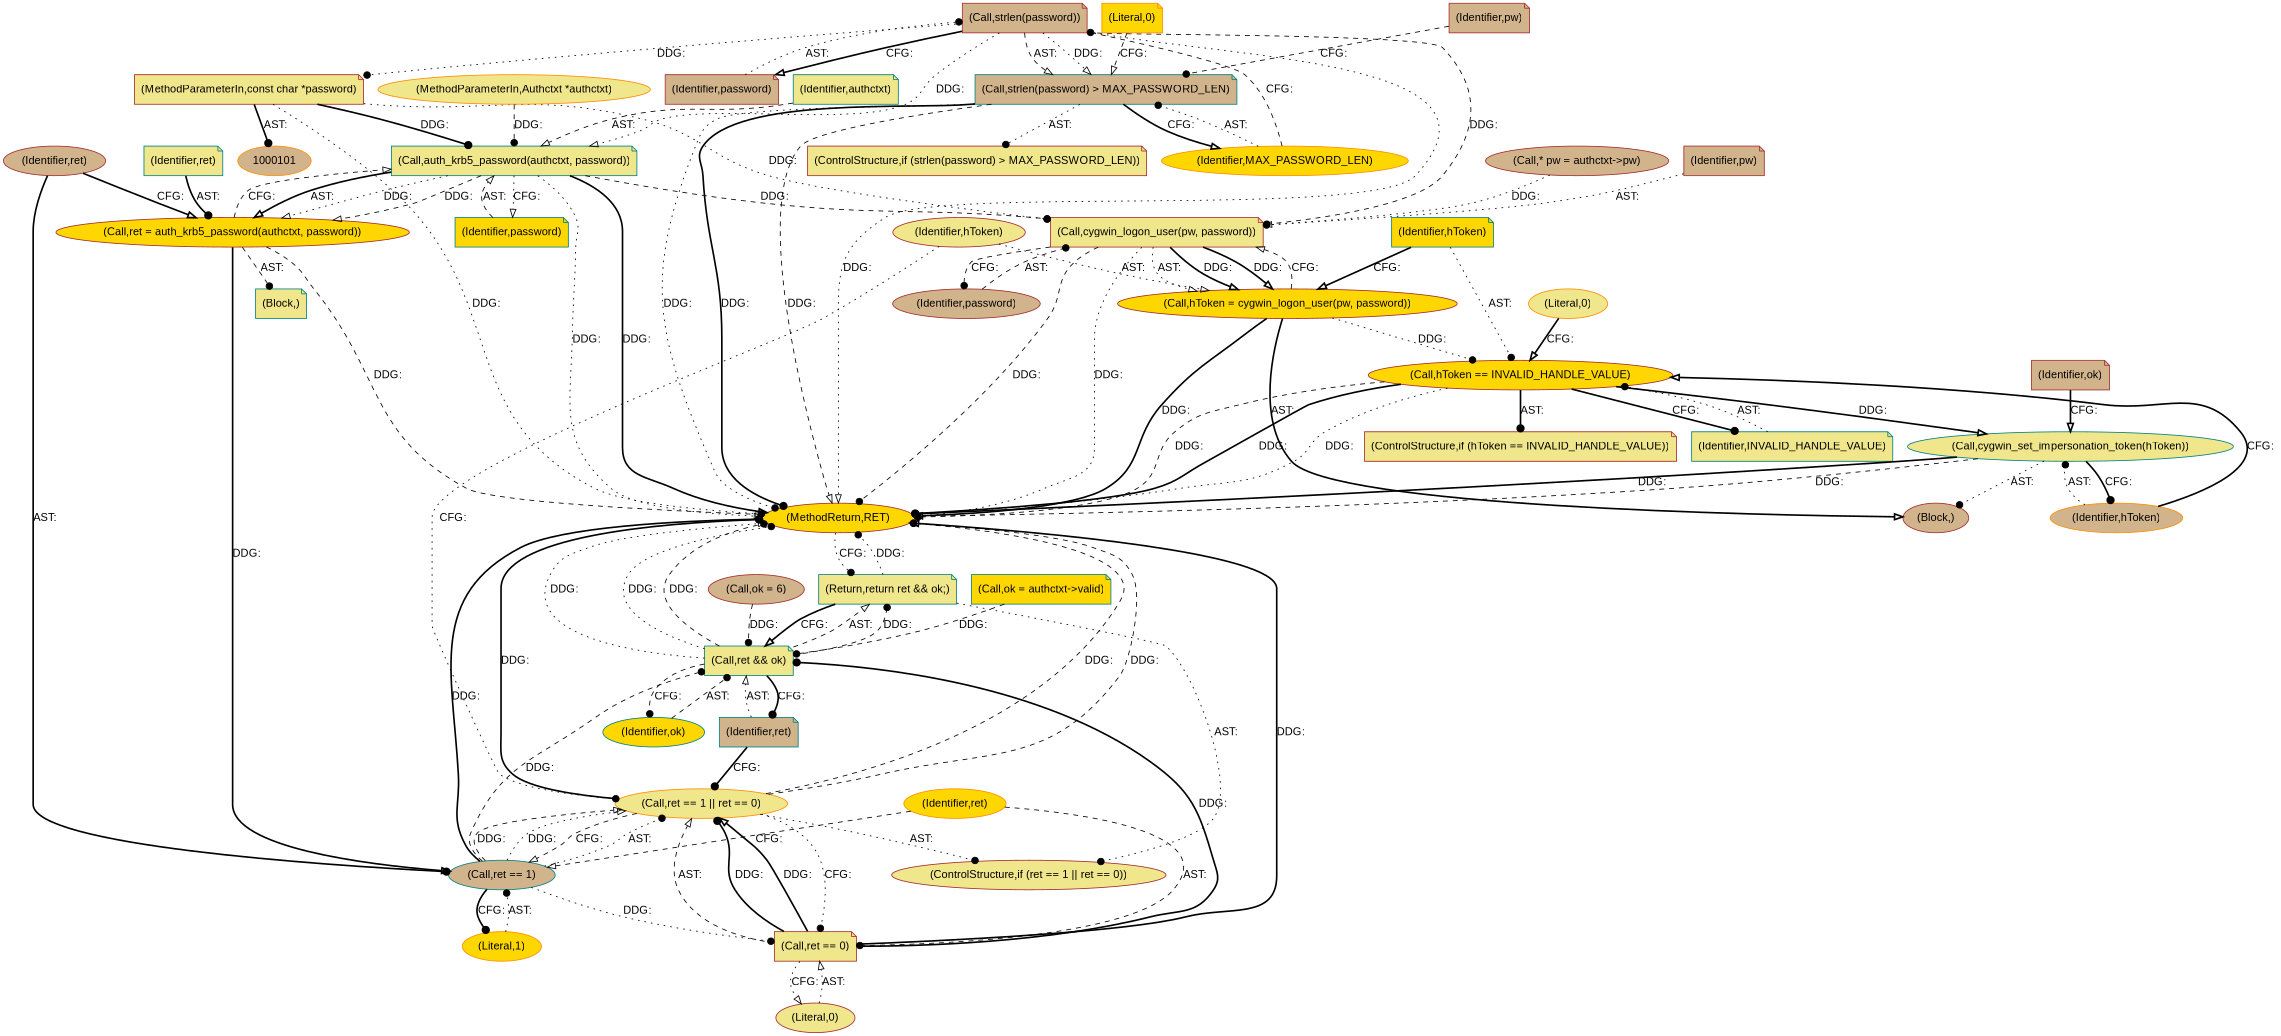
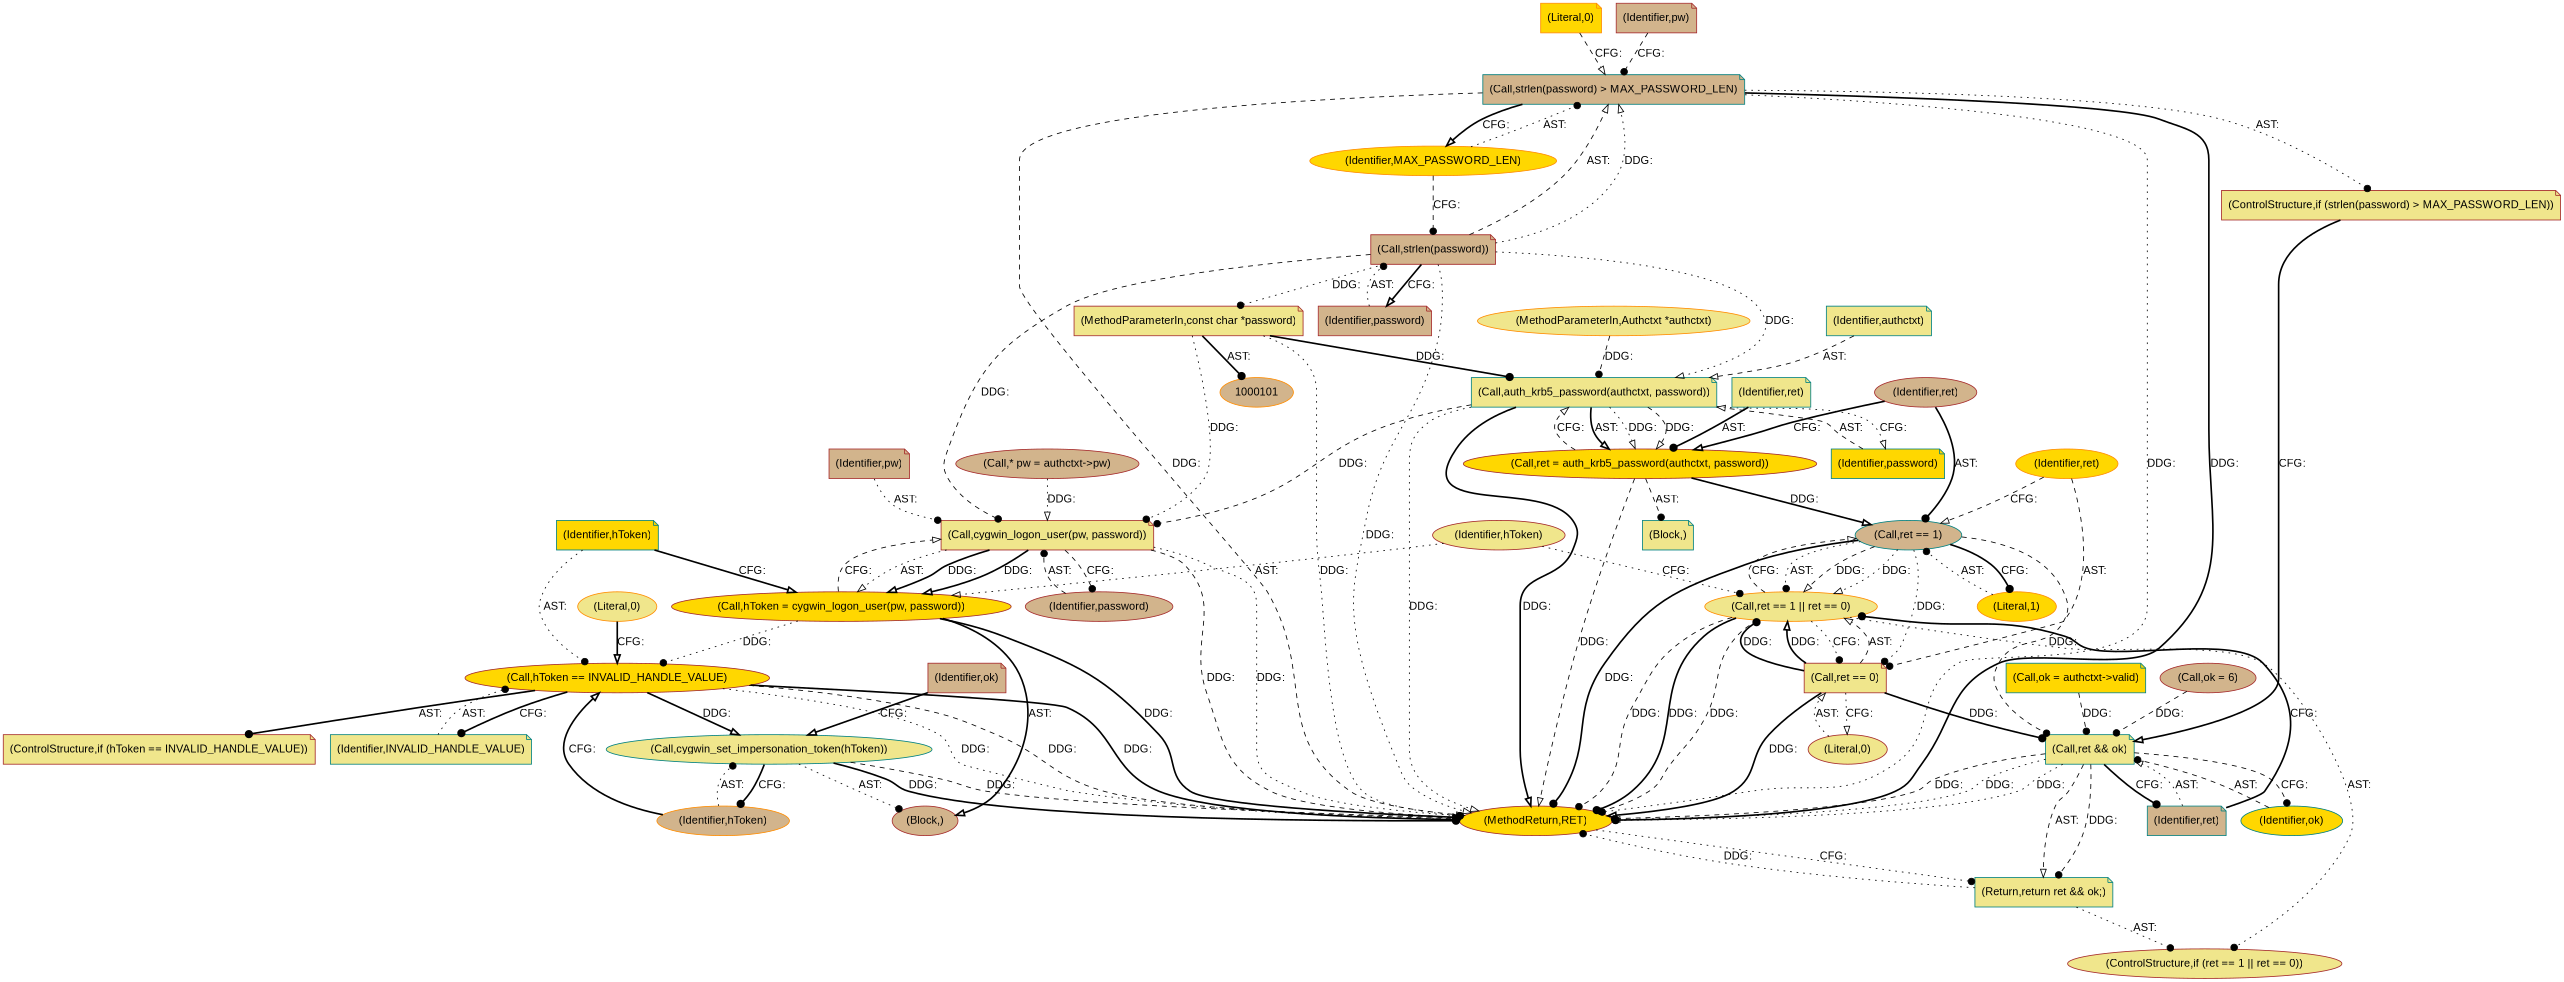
(801, 619) -> (2279, 512)
